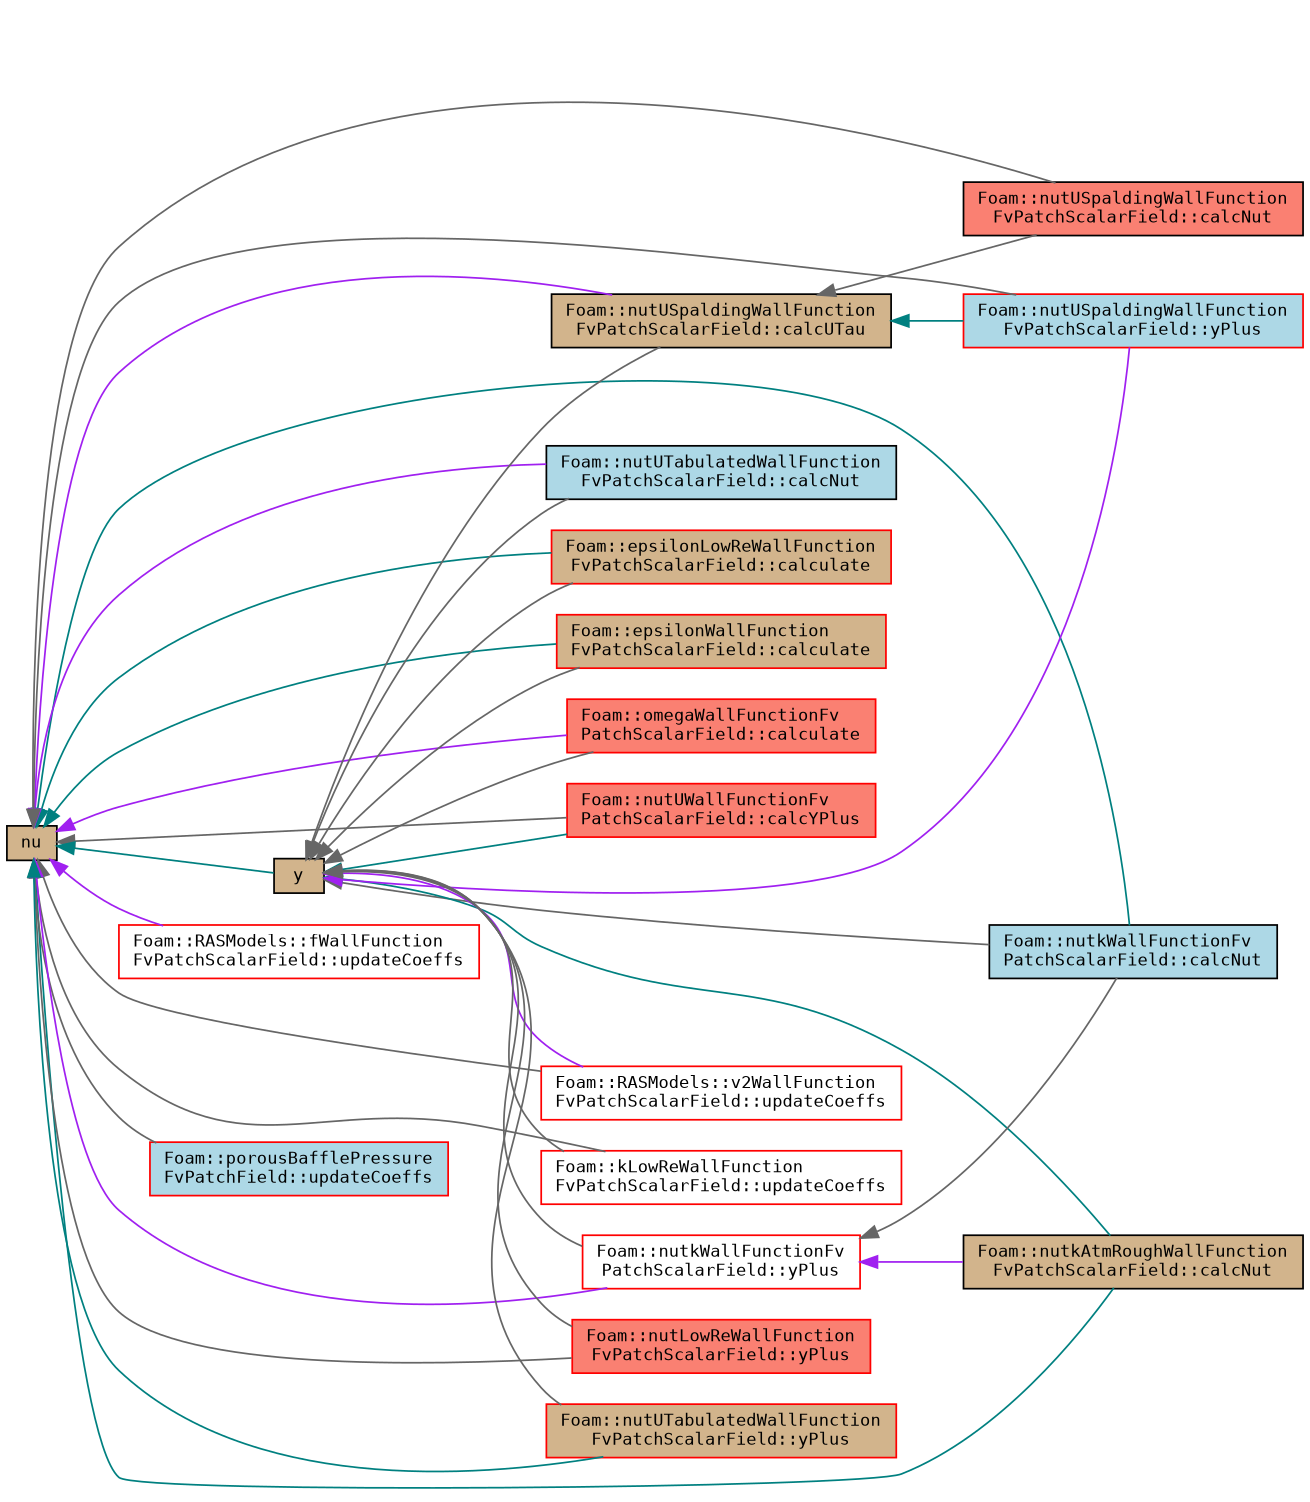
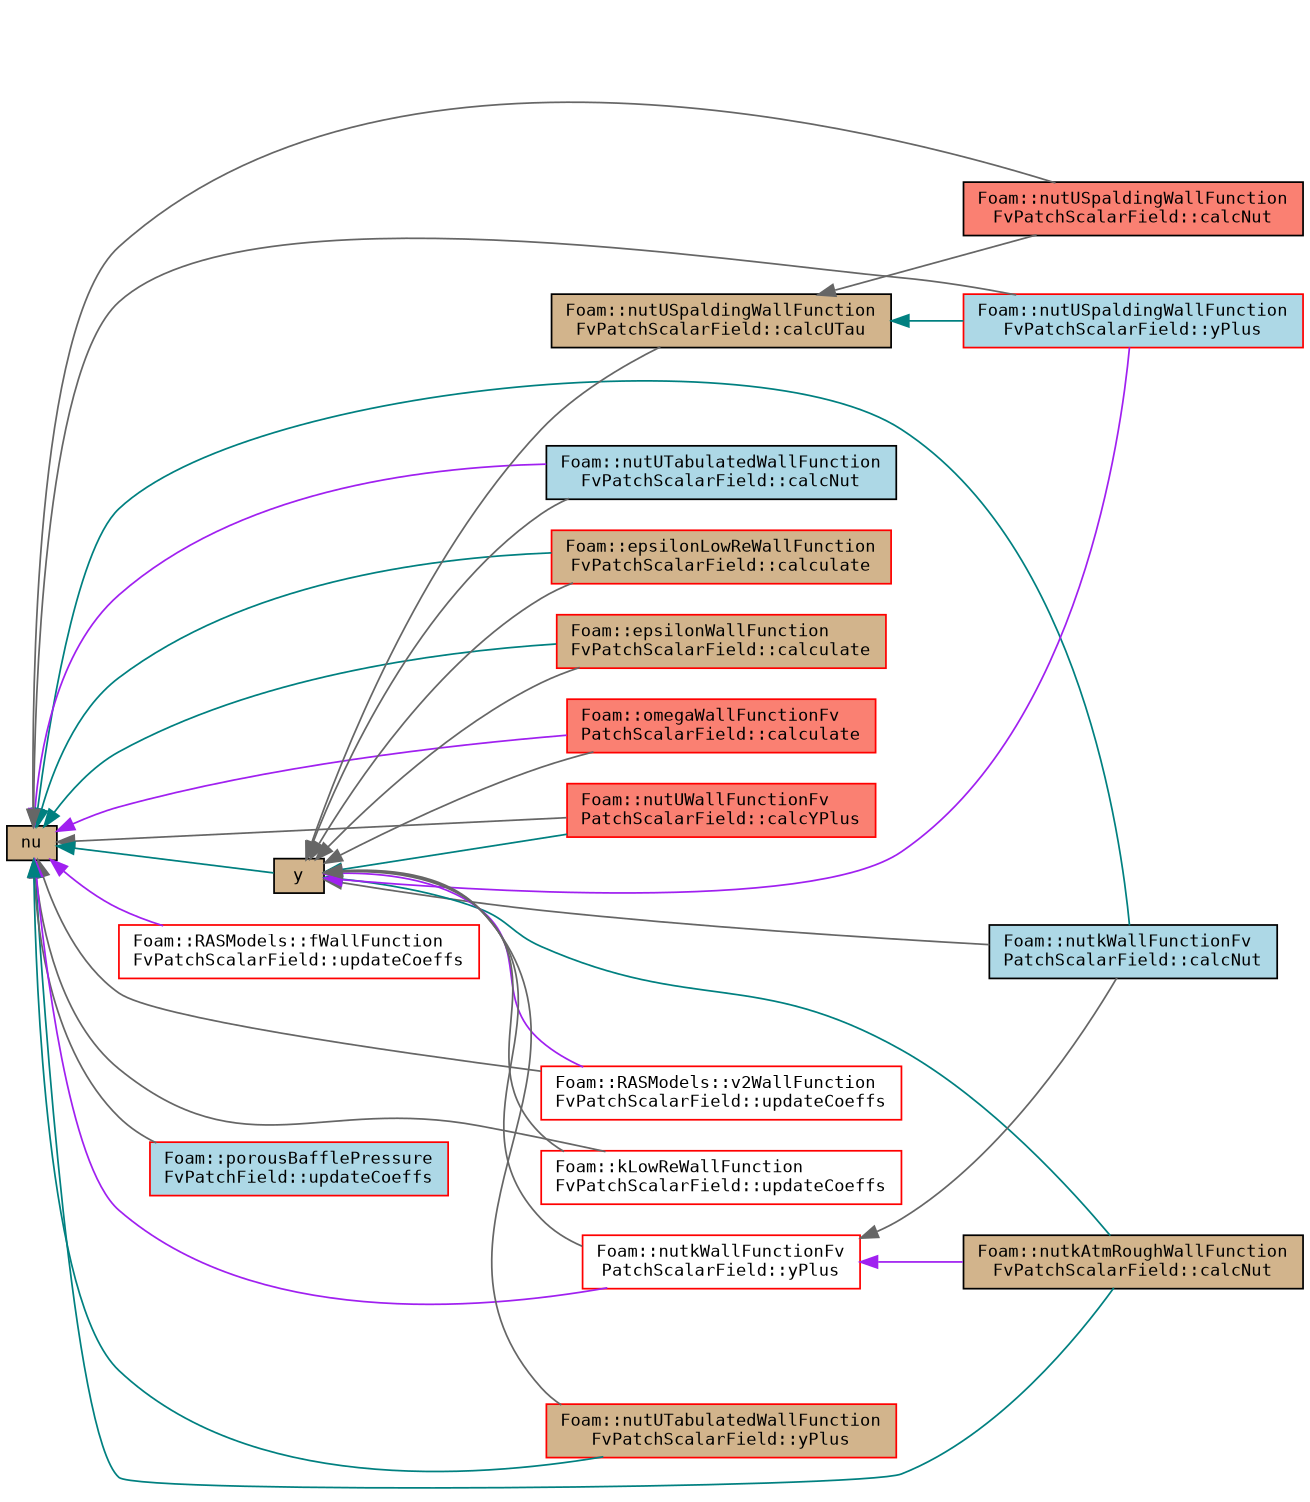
(146, 353) -> none
(721, 1346) -> none
